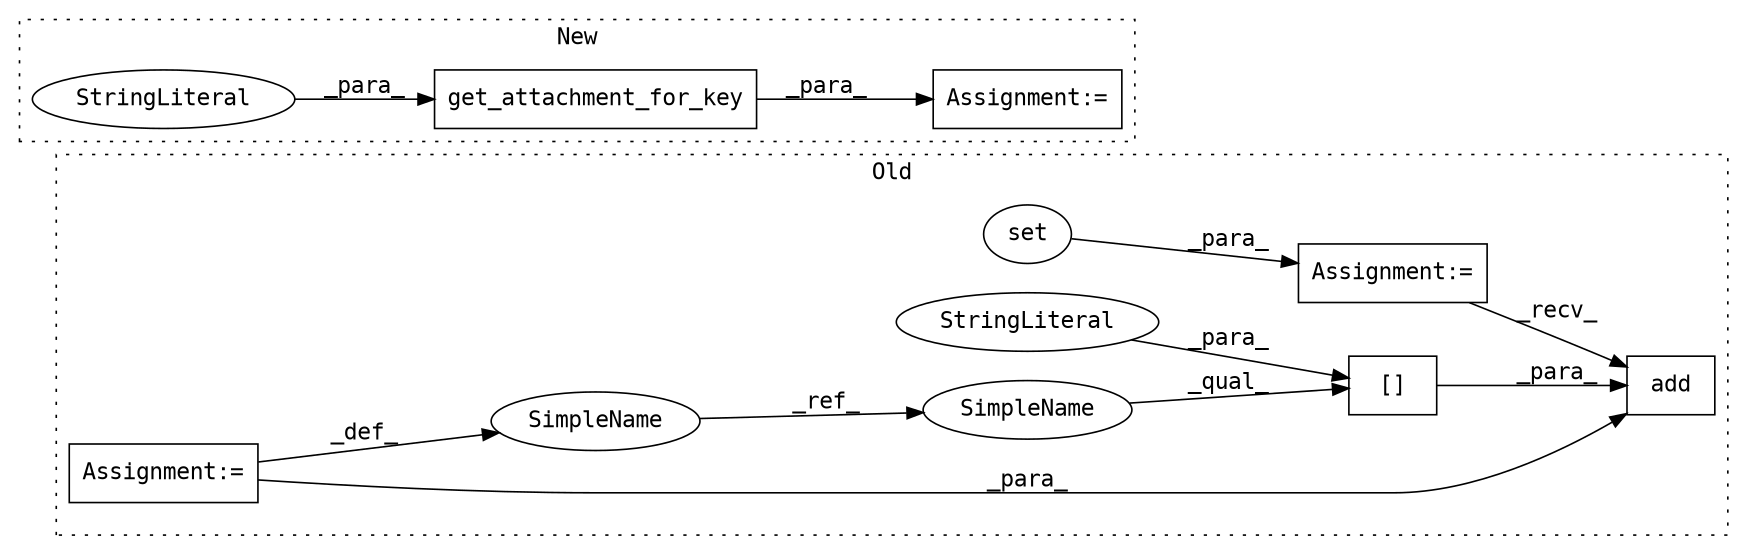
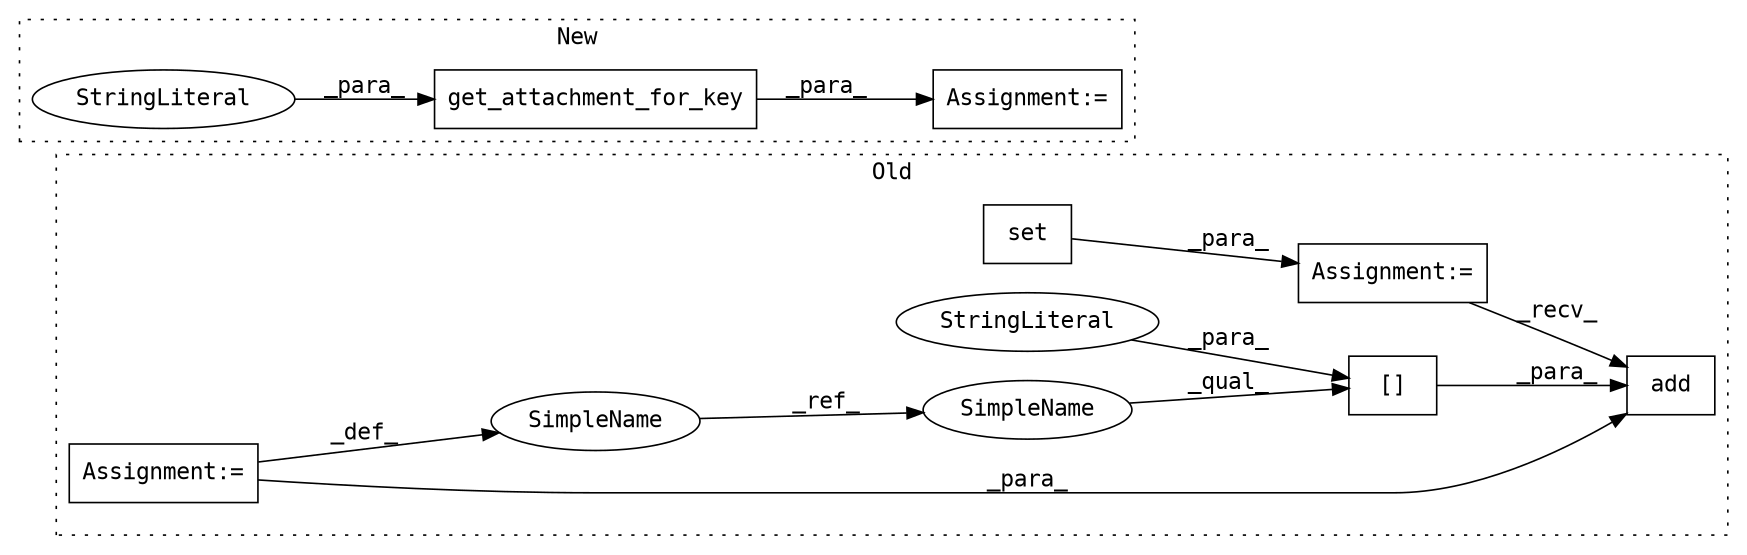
(1028, 234) -> (1028, 234)
